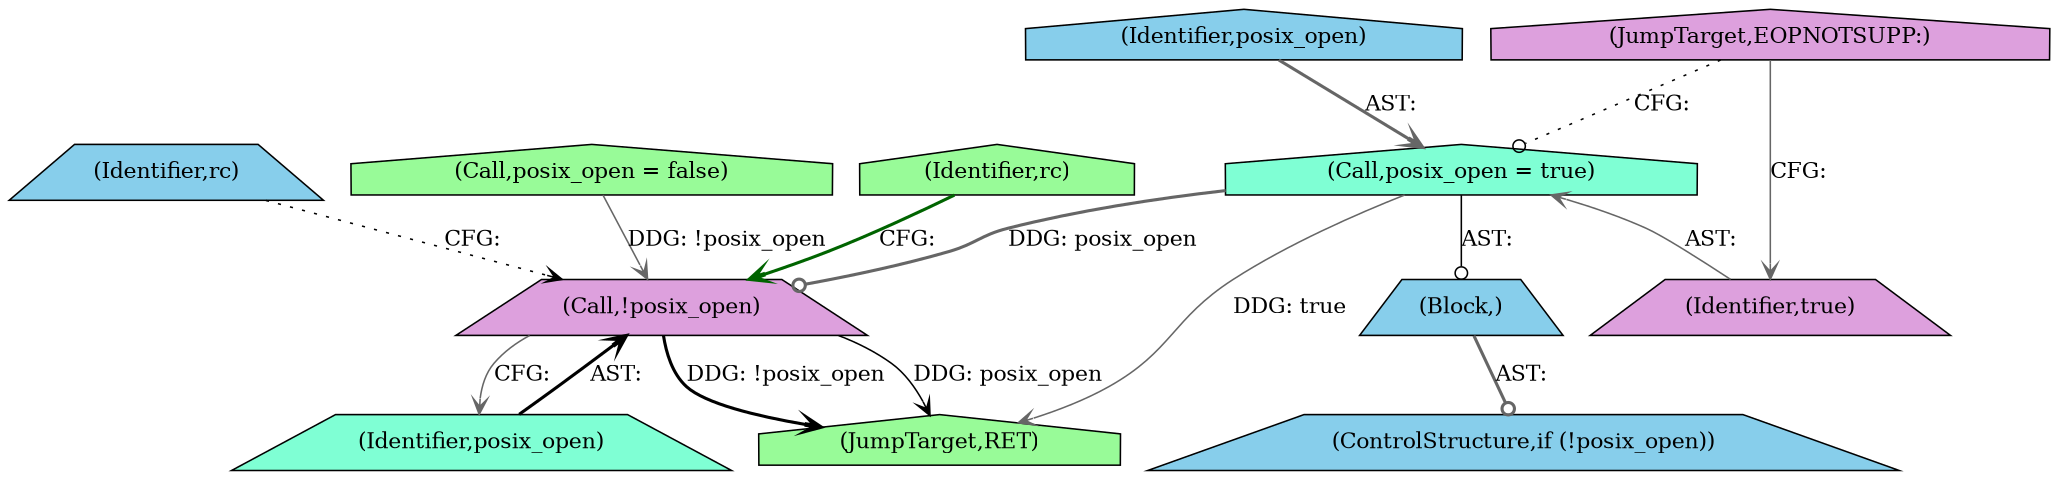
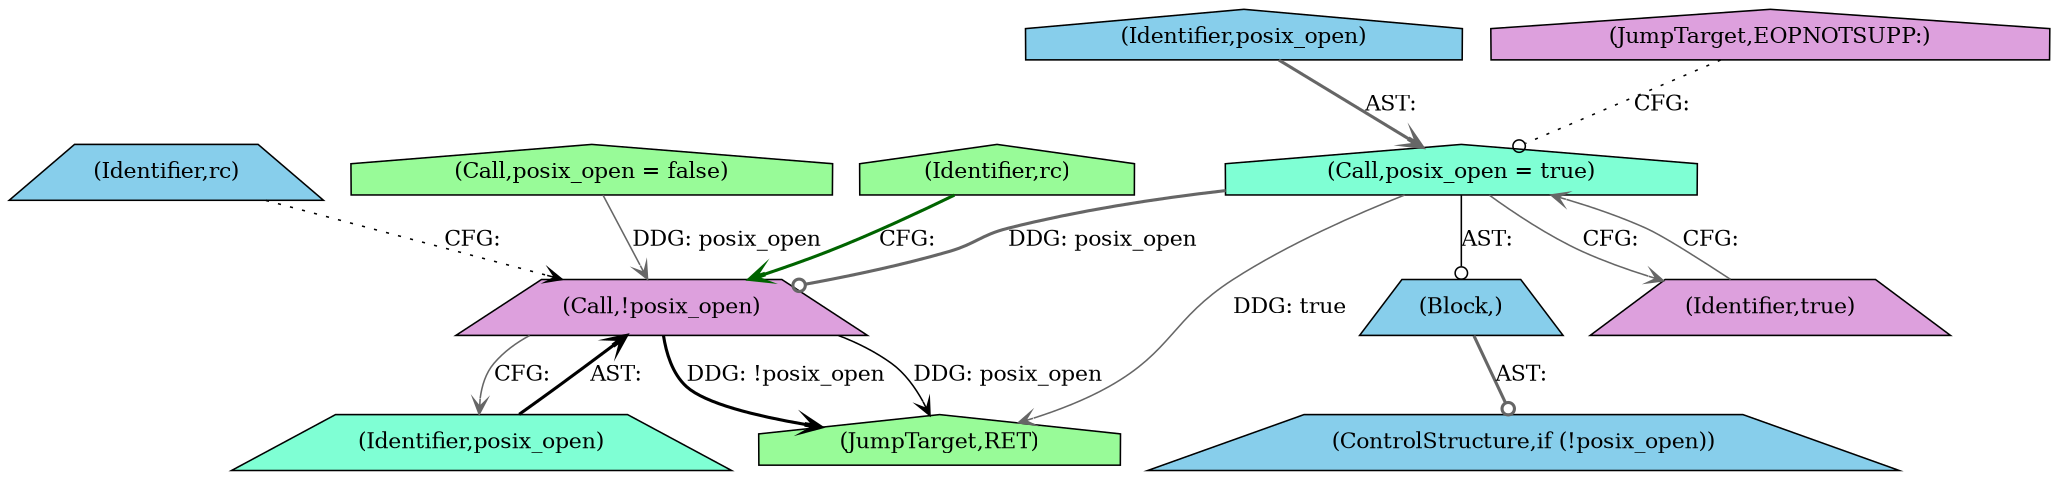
(1770, 162) -> (1565, 243)
(727, 240) -> (727, 240)
(1714, 240) -> (1714, 240)
